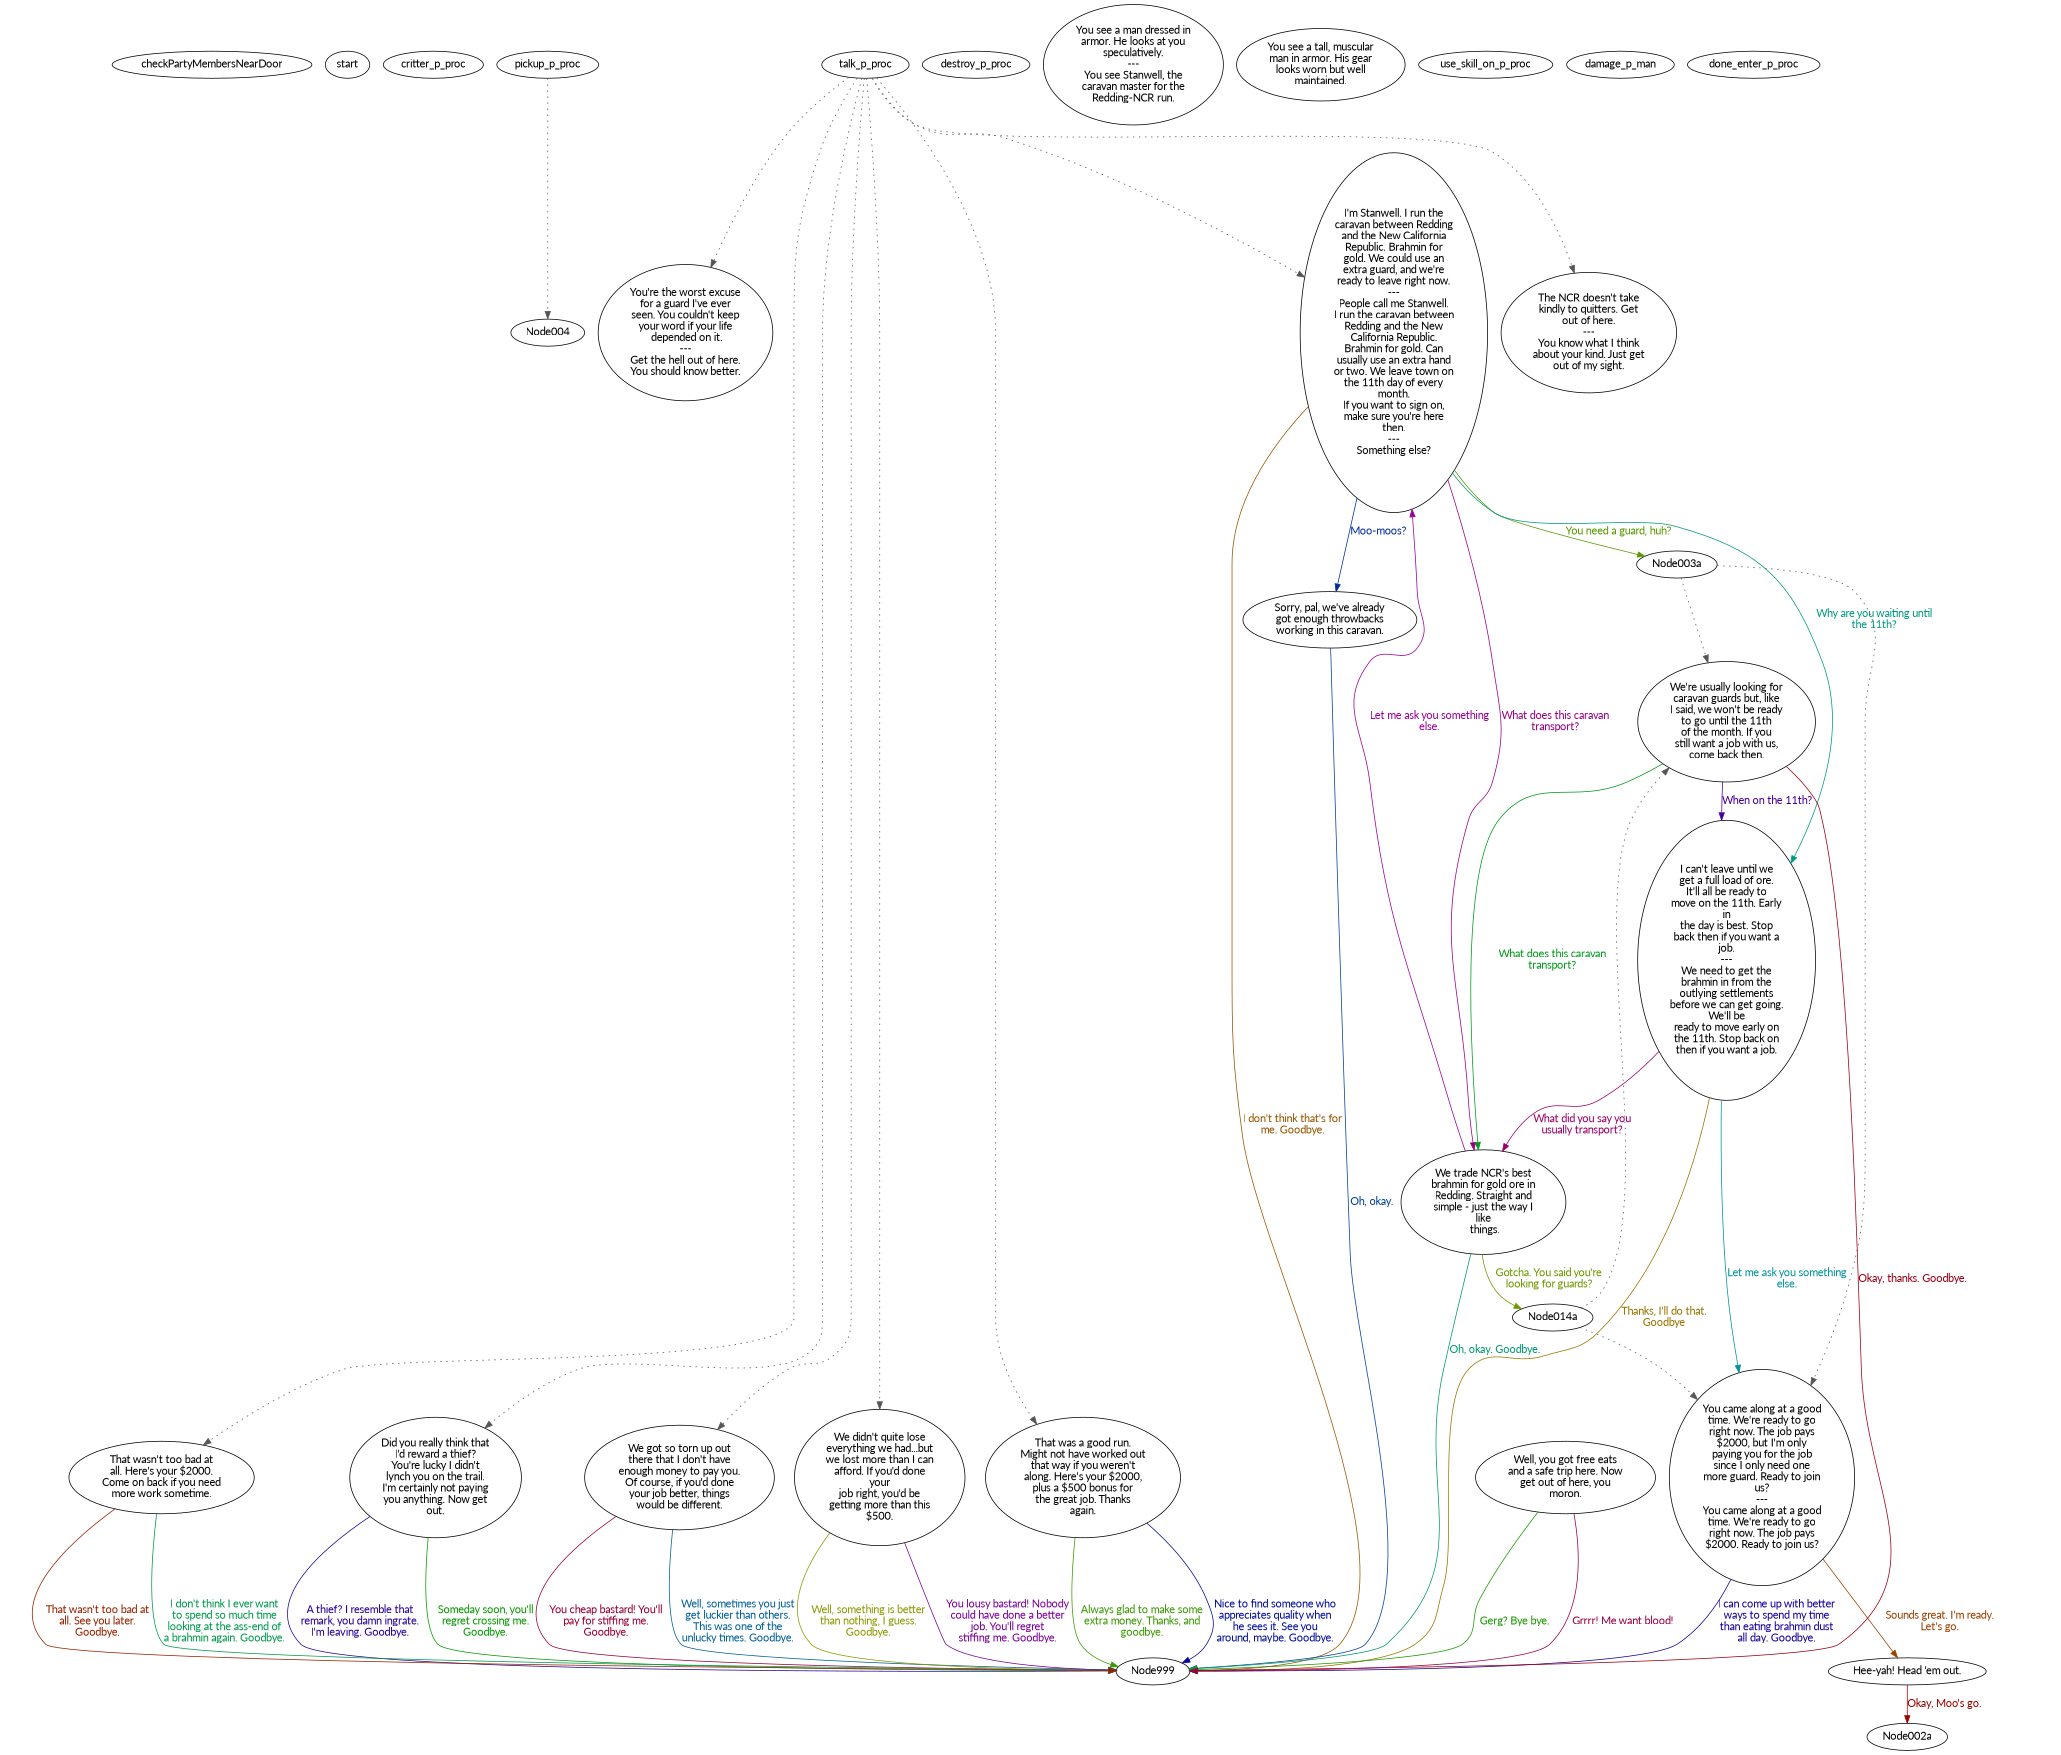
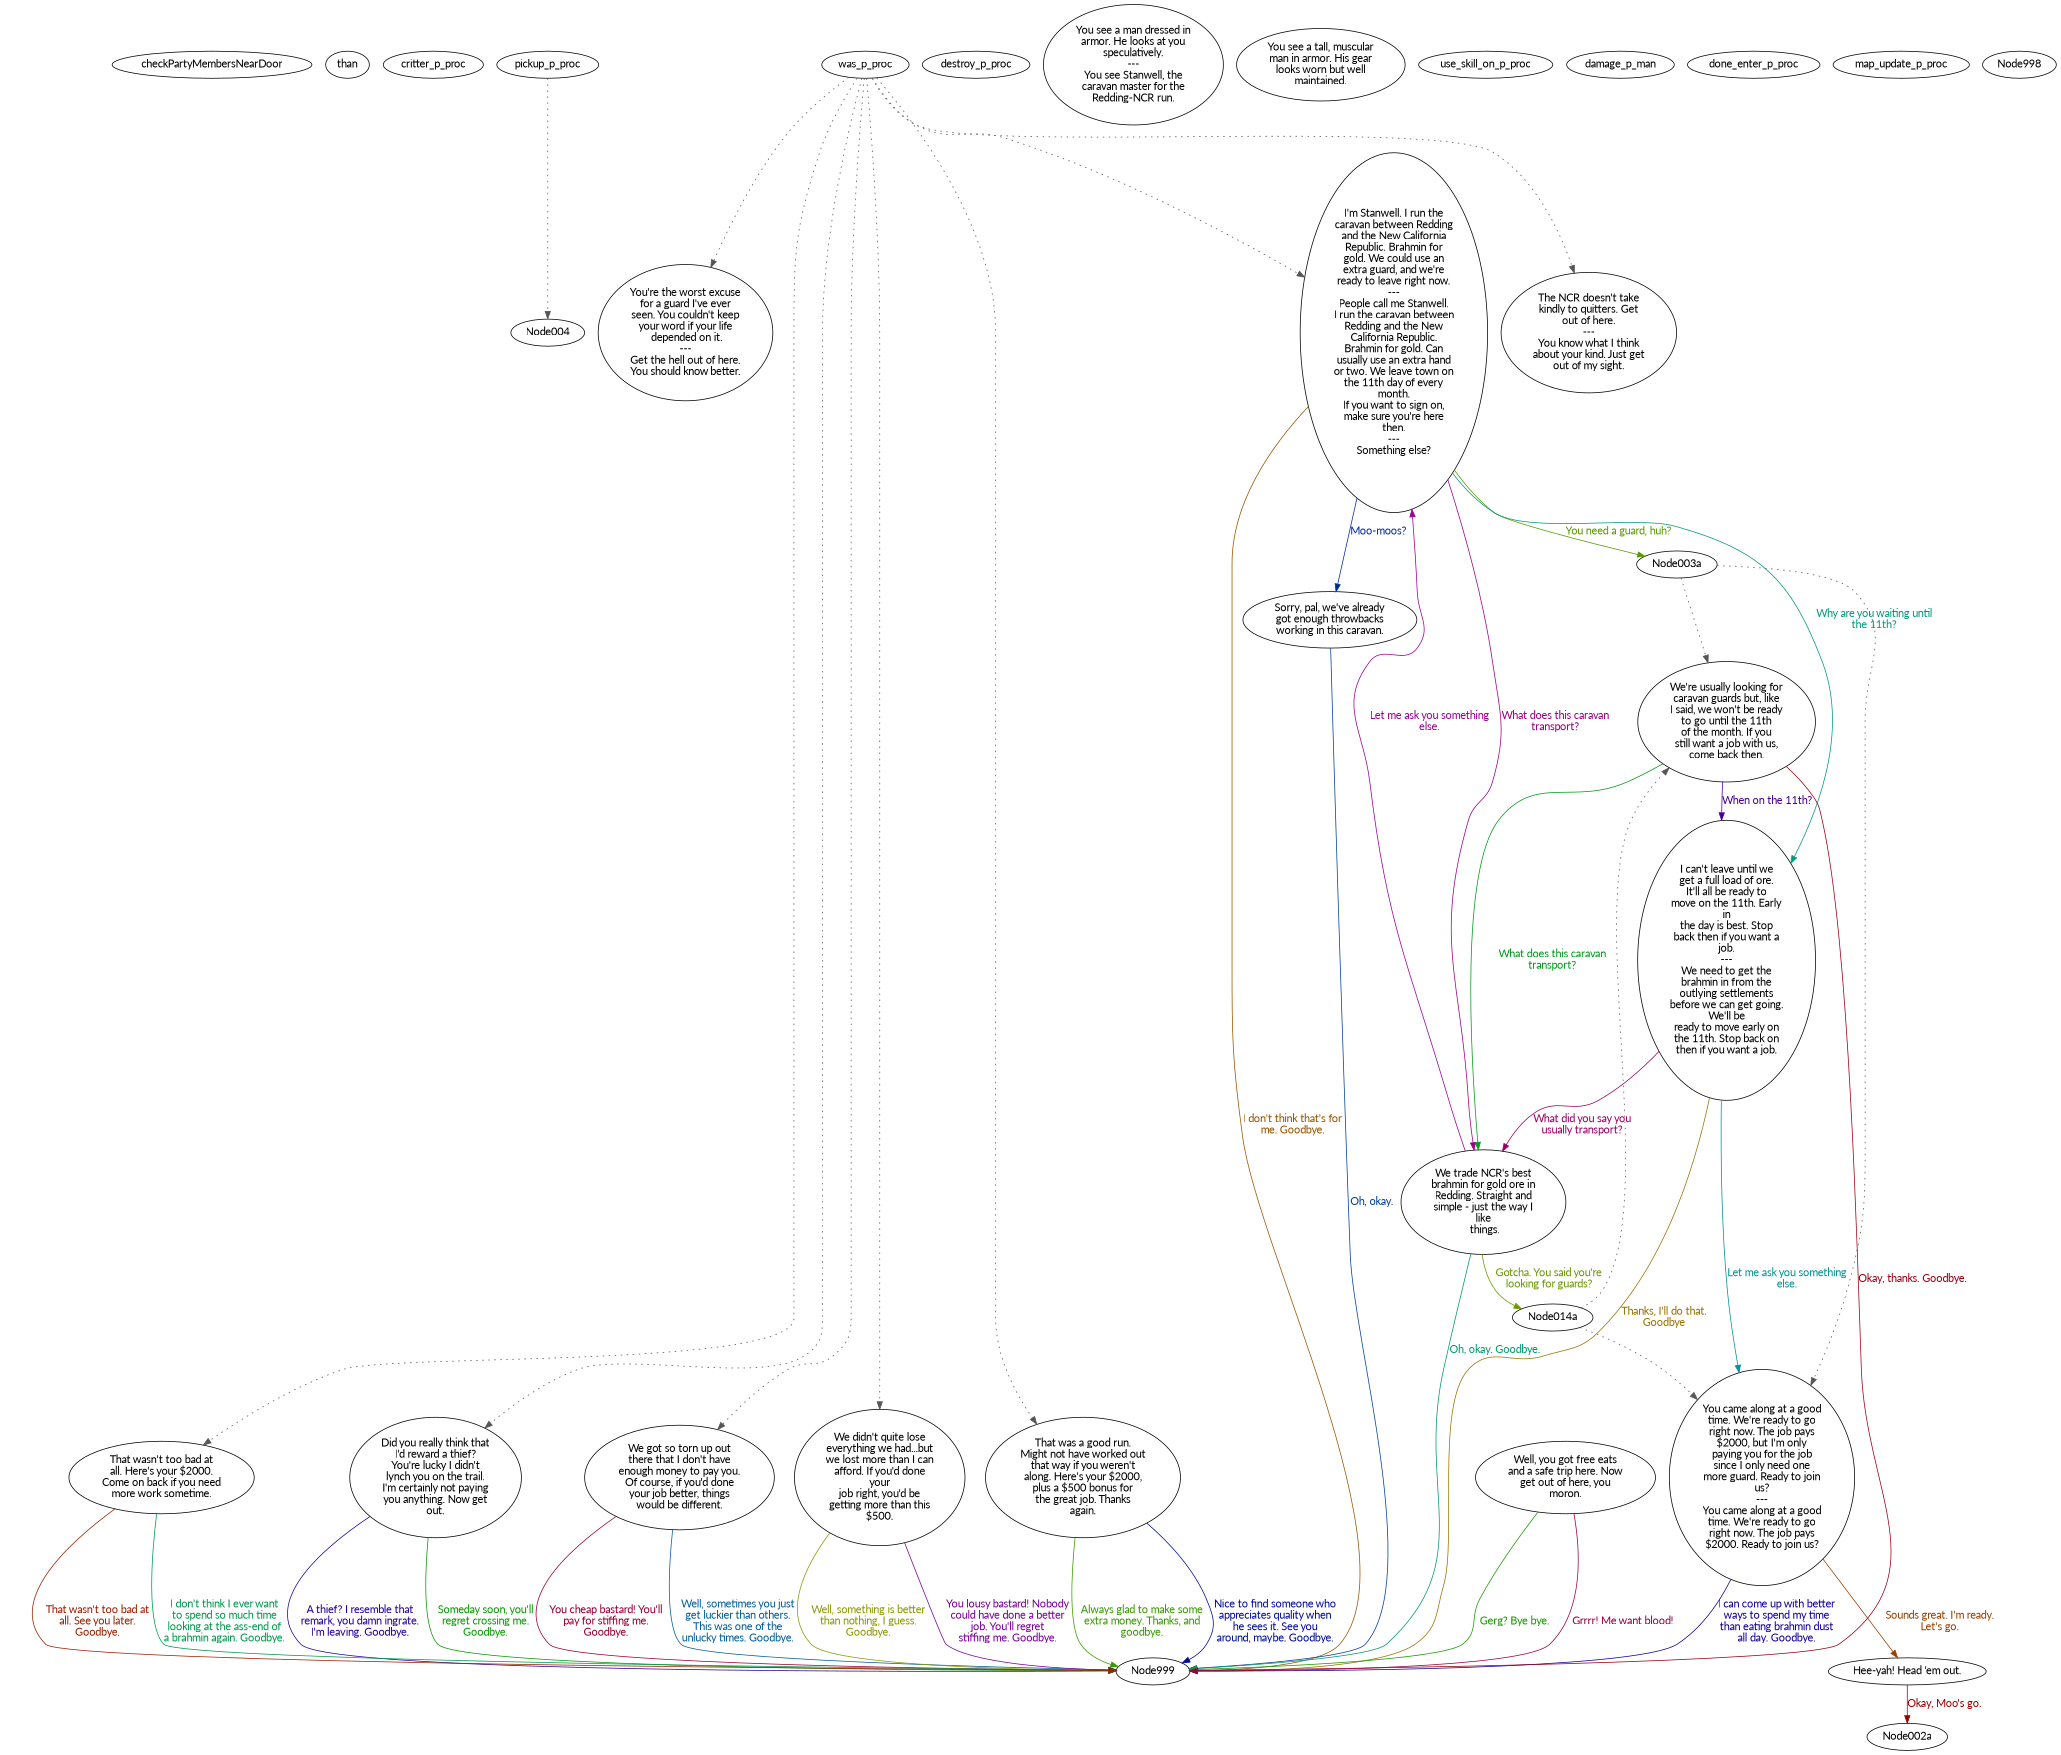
(348, 65) -> (348, 65)
(865, 65) -> (865, 65)
none -> (1901, 65)
none -> (2019, 65)
